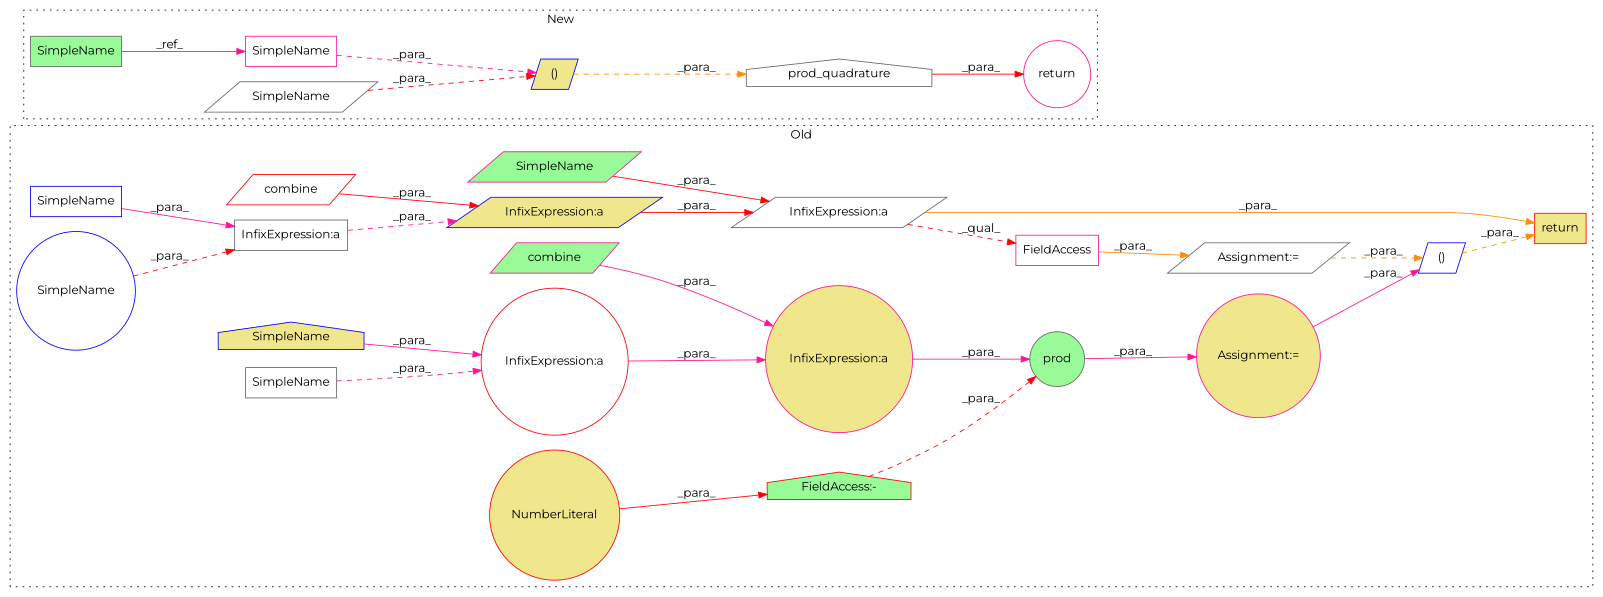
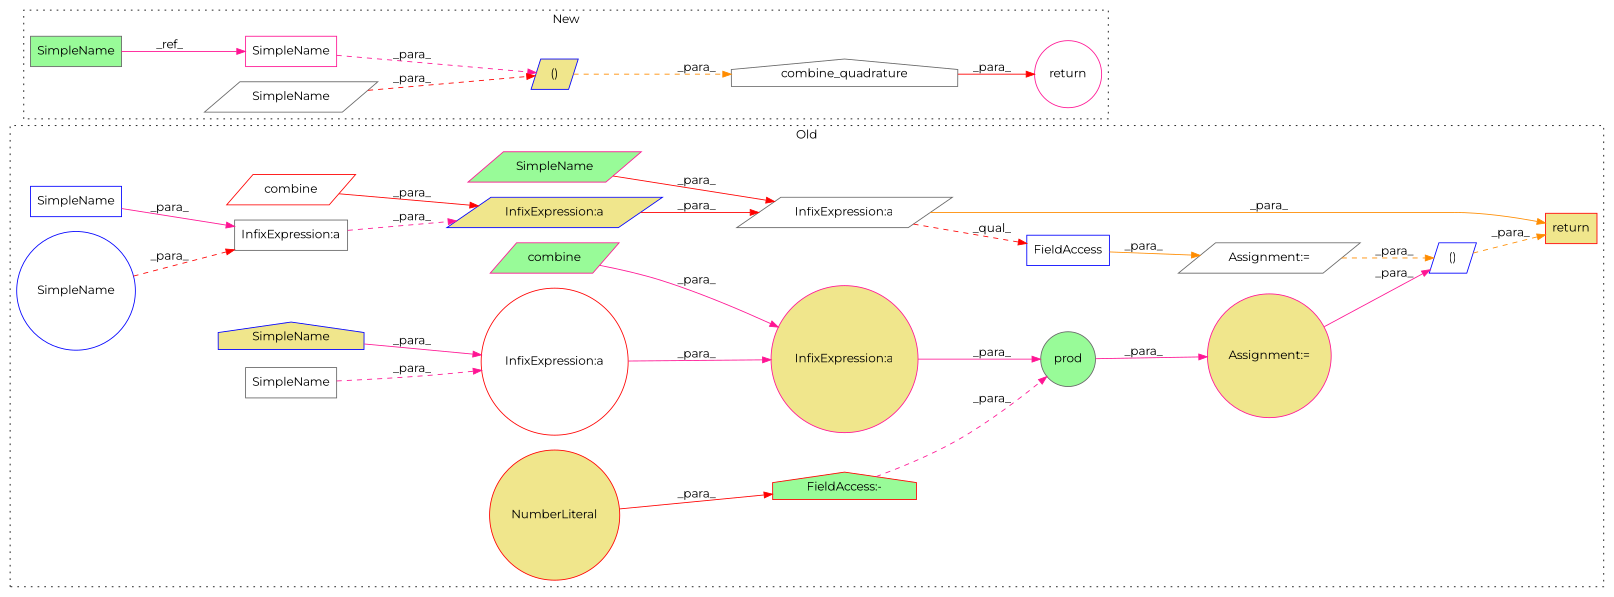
(839, 74) -> (845, 74)
(1057, 250) -> (1068, 250)
(953, 436) -> (963, 437)
